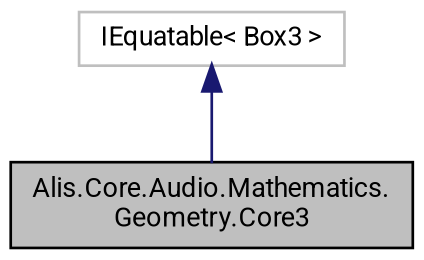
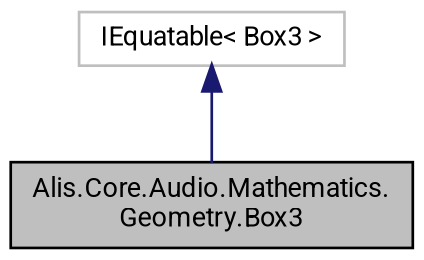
(212, 205) -> (212, 205)
